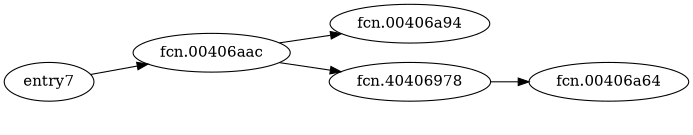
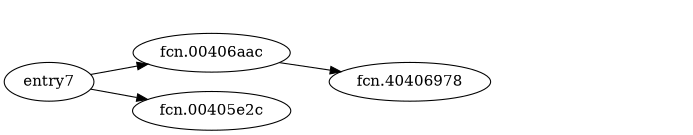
(410, 24) -> none
(609, 82) -> none
none -> (212, 111)
